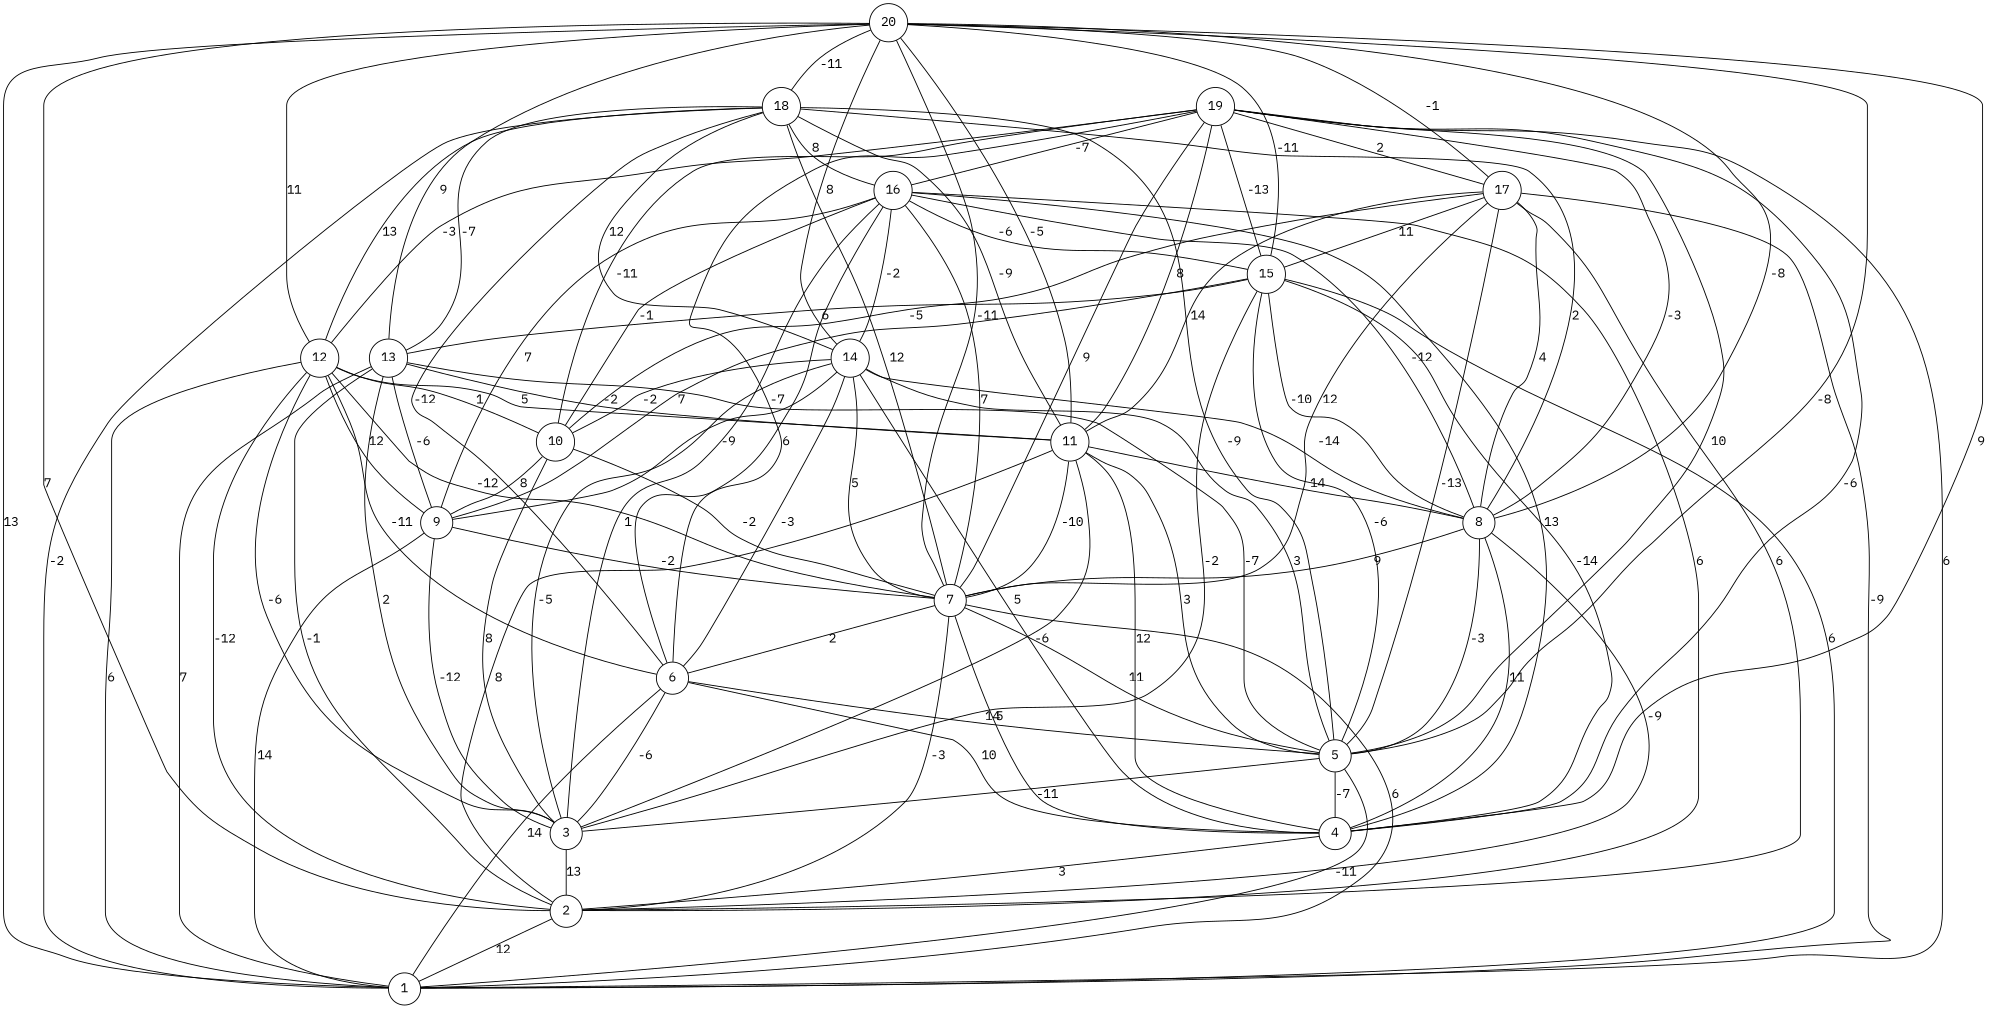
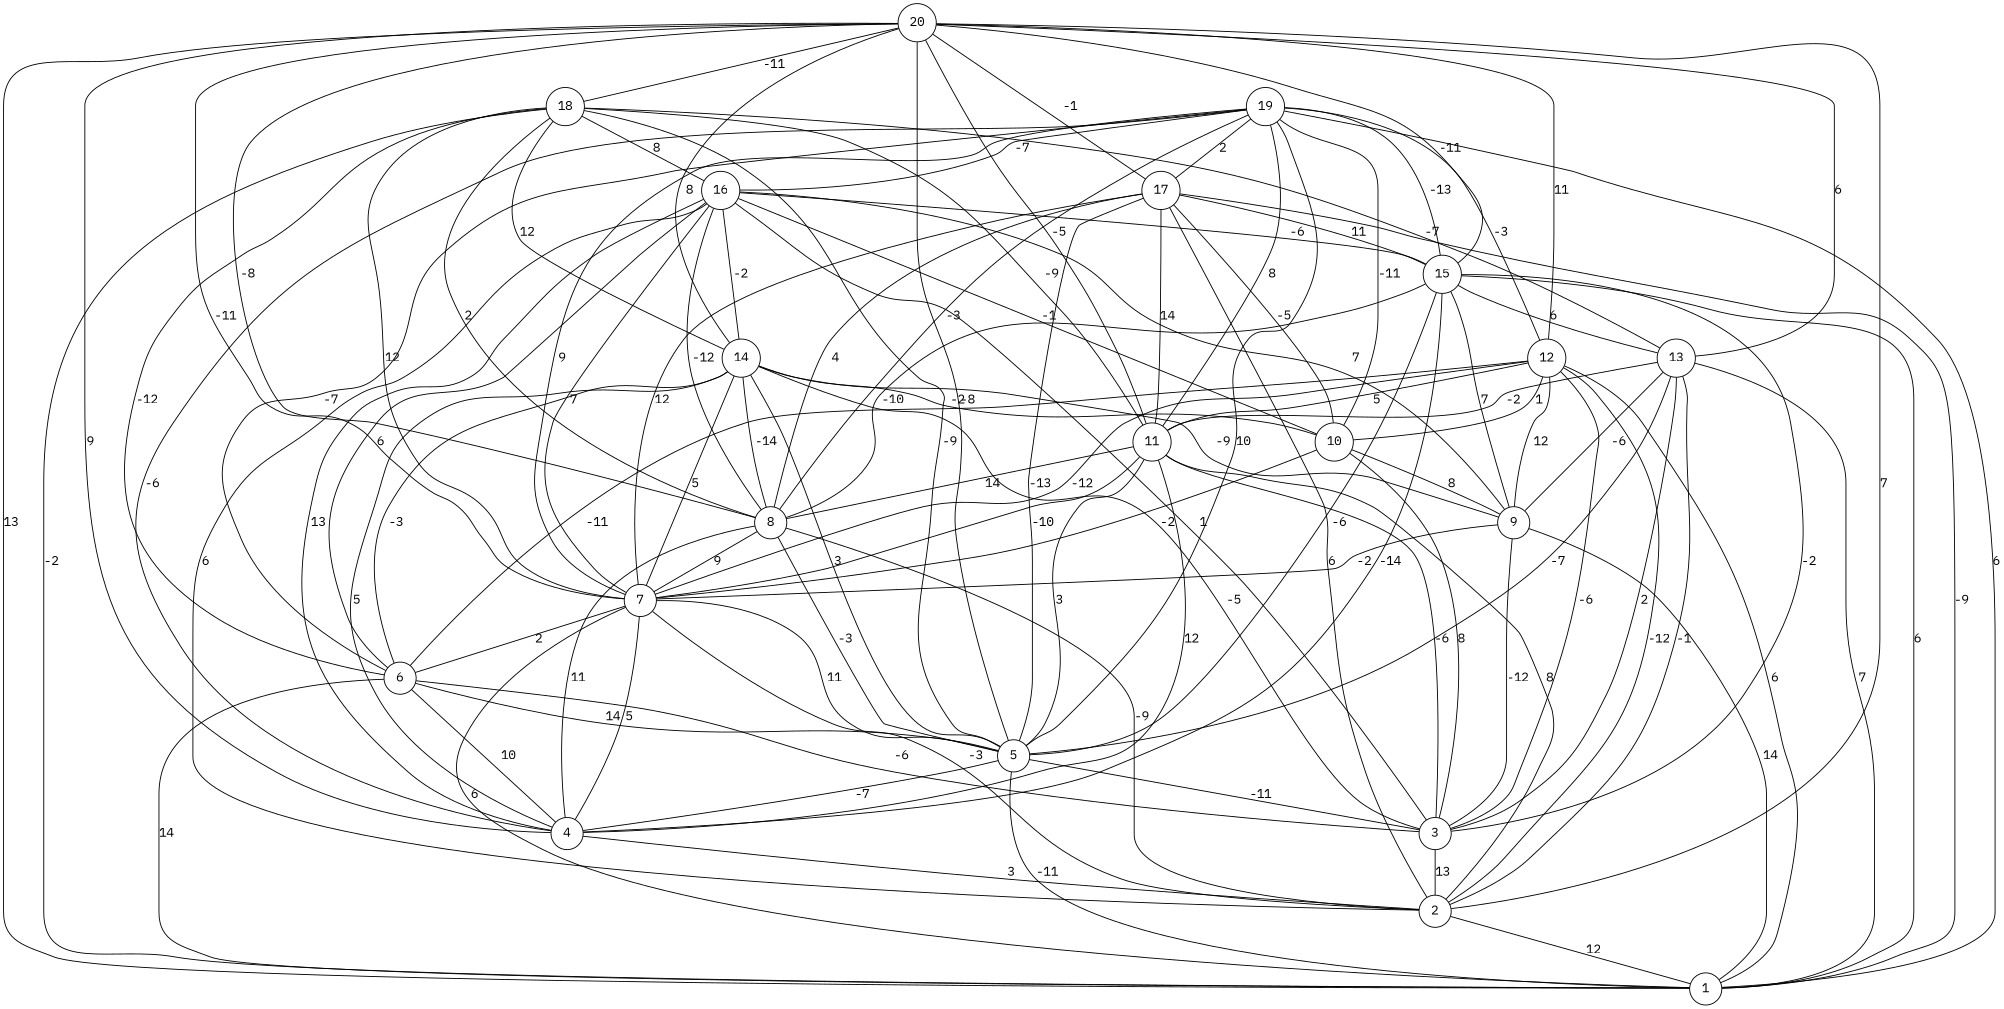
(433, 169) -> none
(443, 190) -> (1838, 190)
